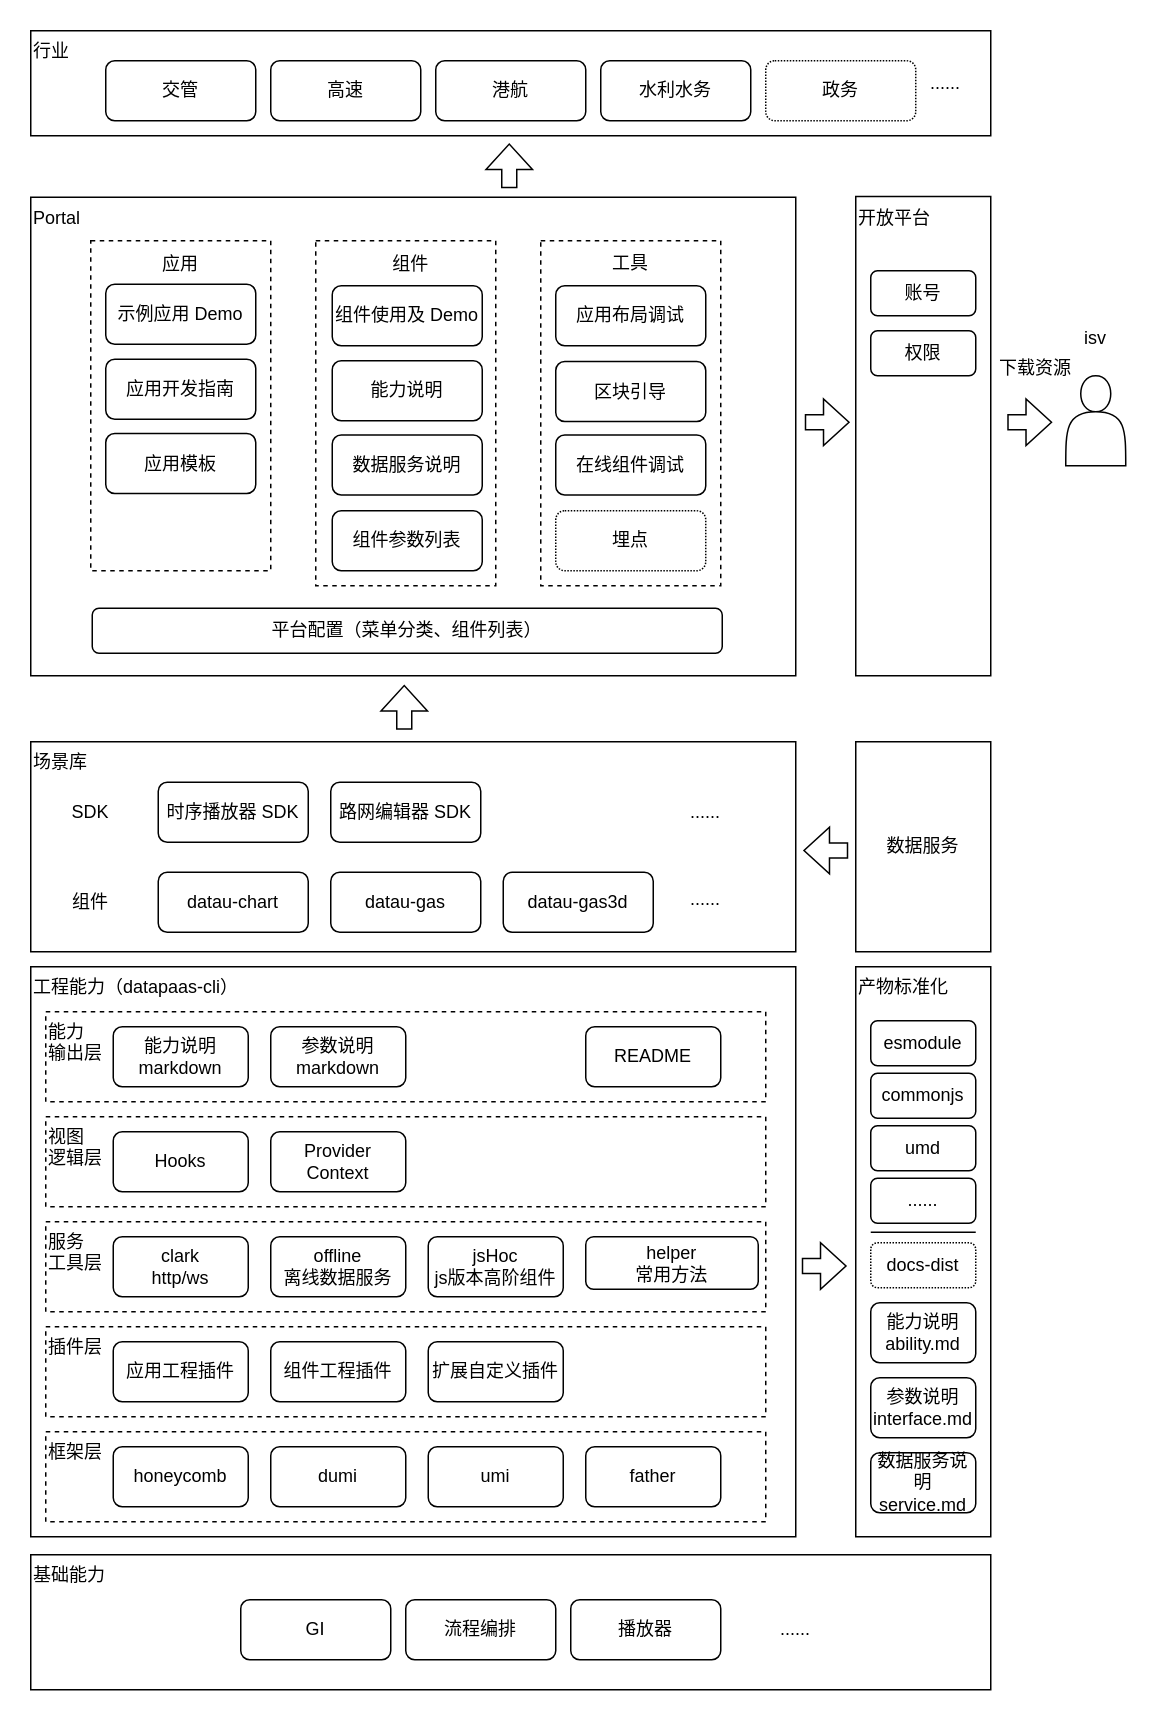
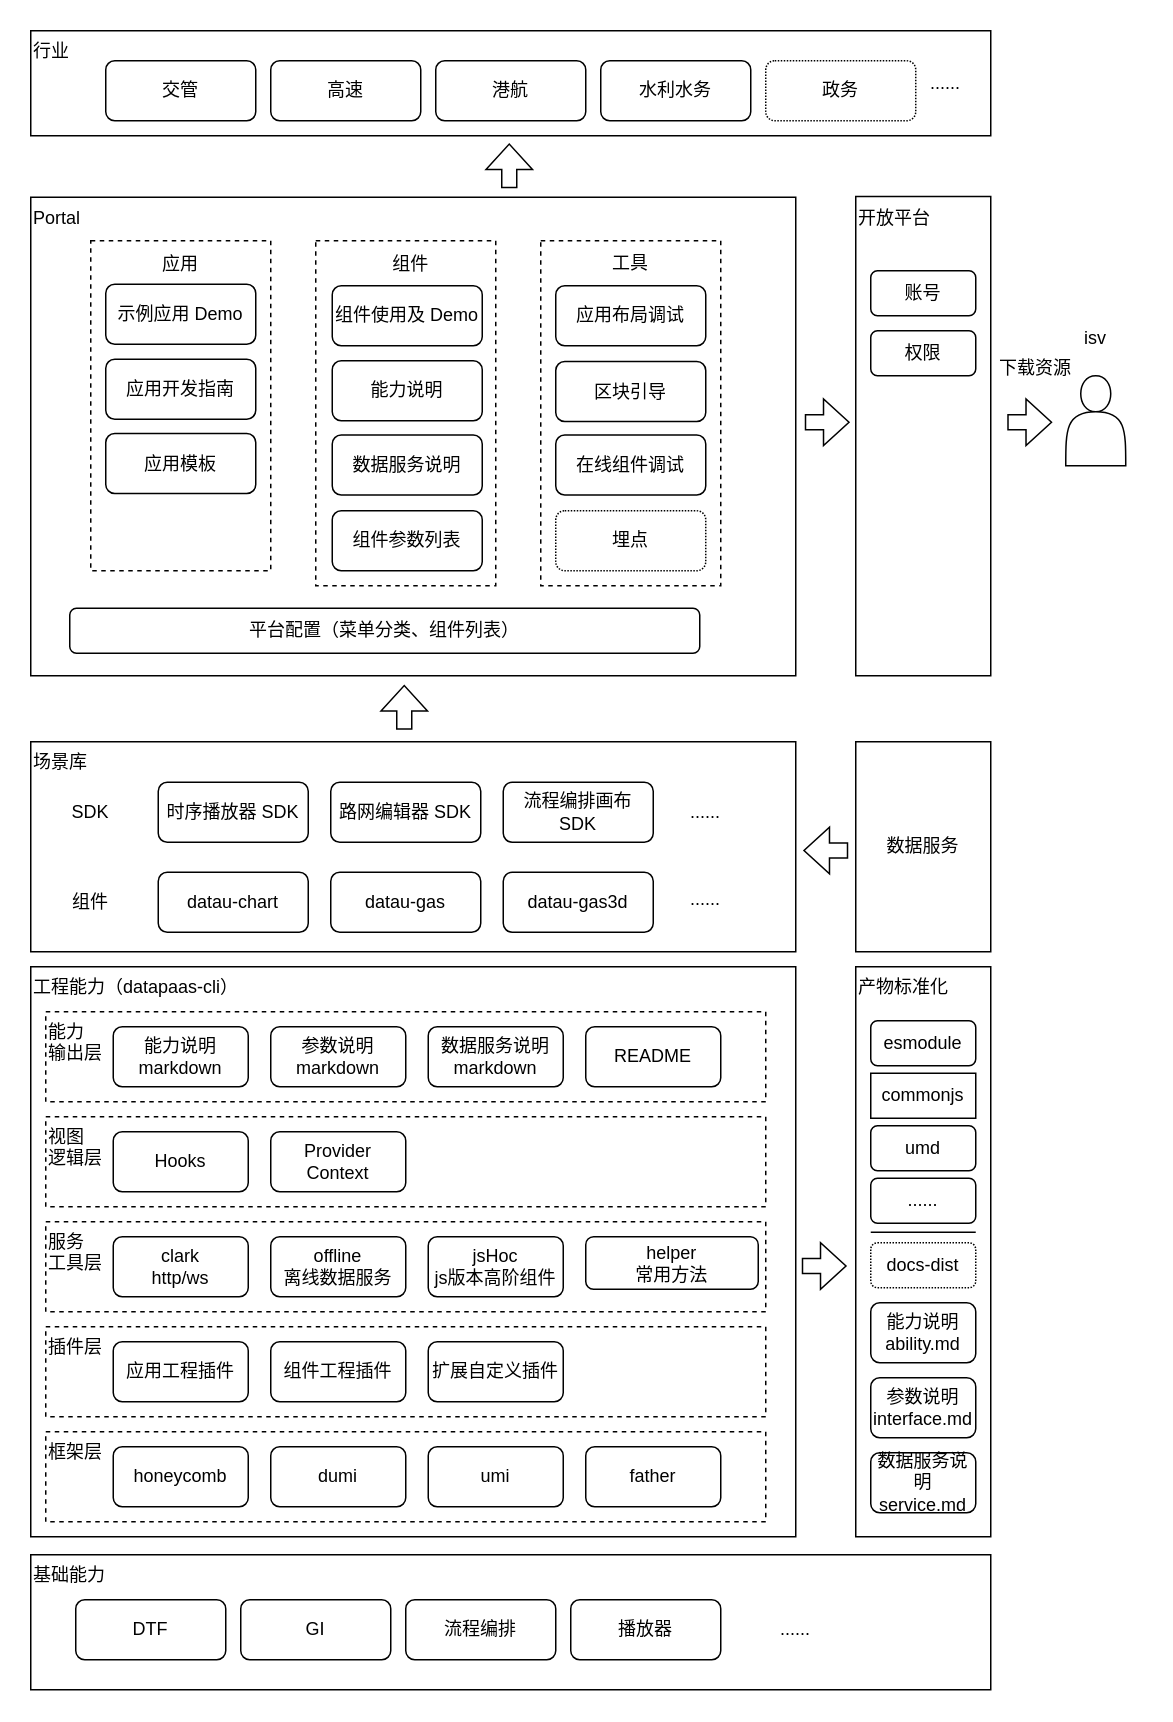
(407, 631) -> (385, 631)
none -> (578, 812)
none -> (496, 1057)
(923, 1096) -> (923, 1096)
none -> (151, 1630)
